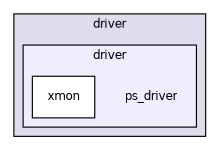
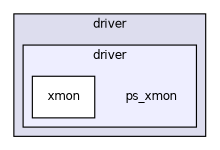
(151, 97) -> (151, 97)
